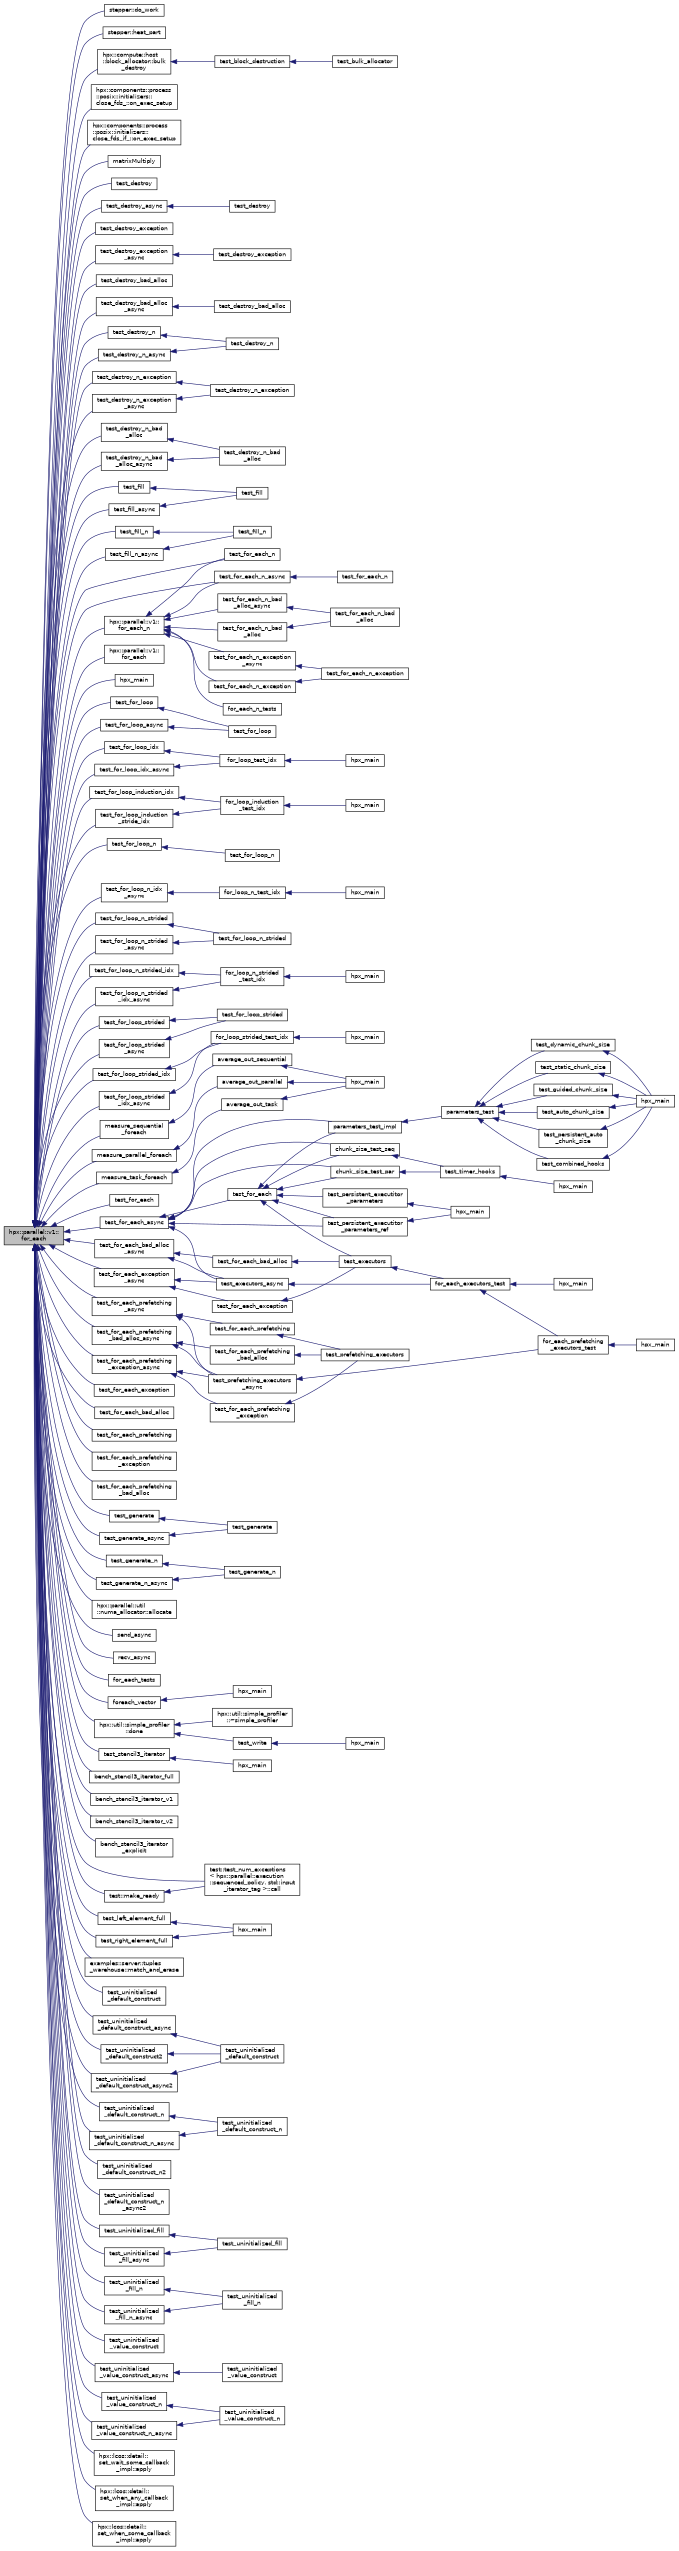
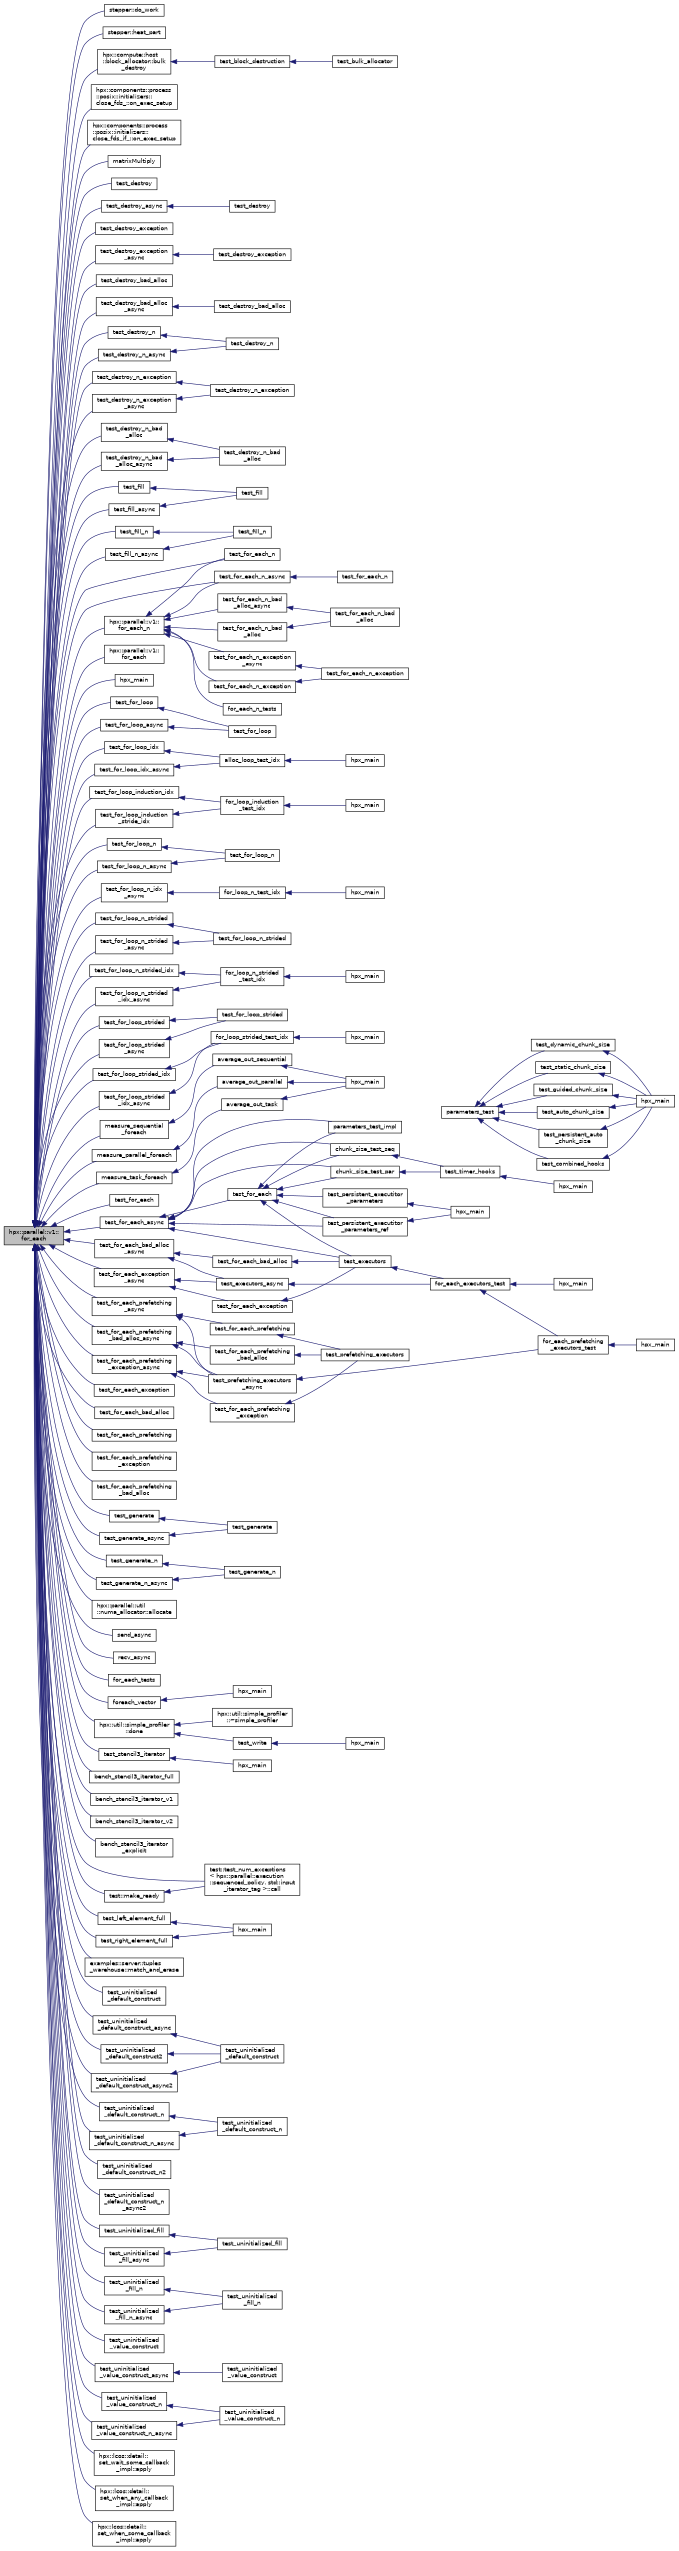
(252, 761) -> (252, 761)
none -> (134, 867)
(425, 1119) -> none
(194, 1251) -> (257, 1243)
